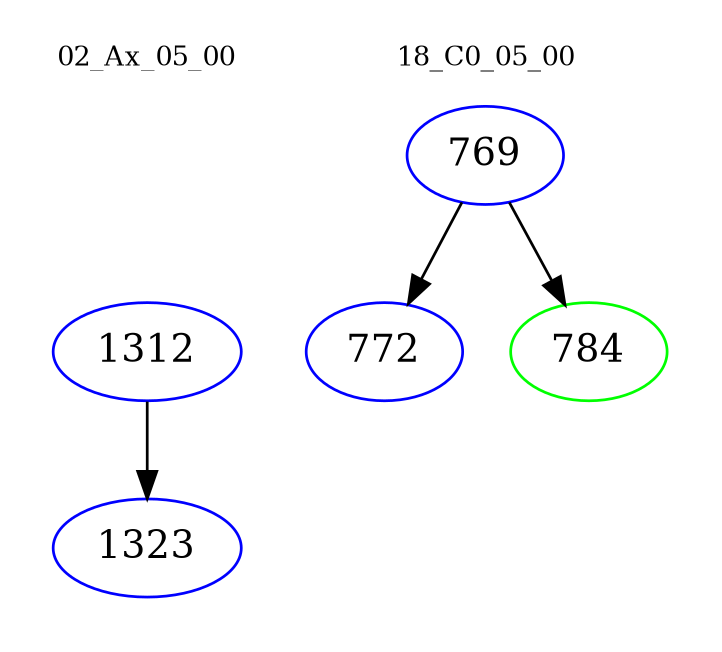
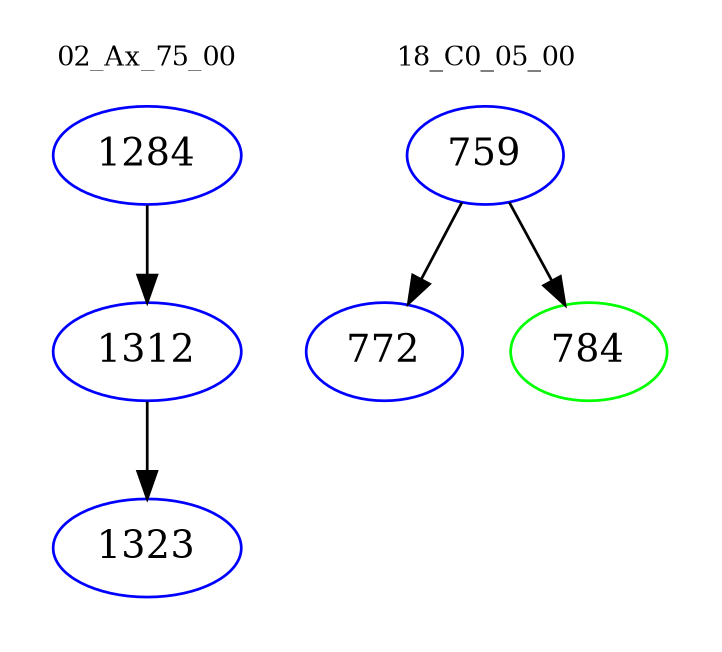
(147, 59) -> (147, 59)
none -> (147, 155)
(485, 155) -> (485, 155)
